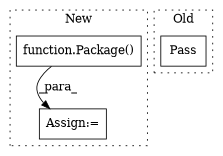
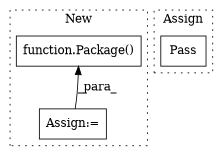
(183, 20) -> (183, 20)
(38, 83) -> (77, 92)
